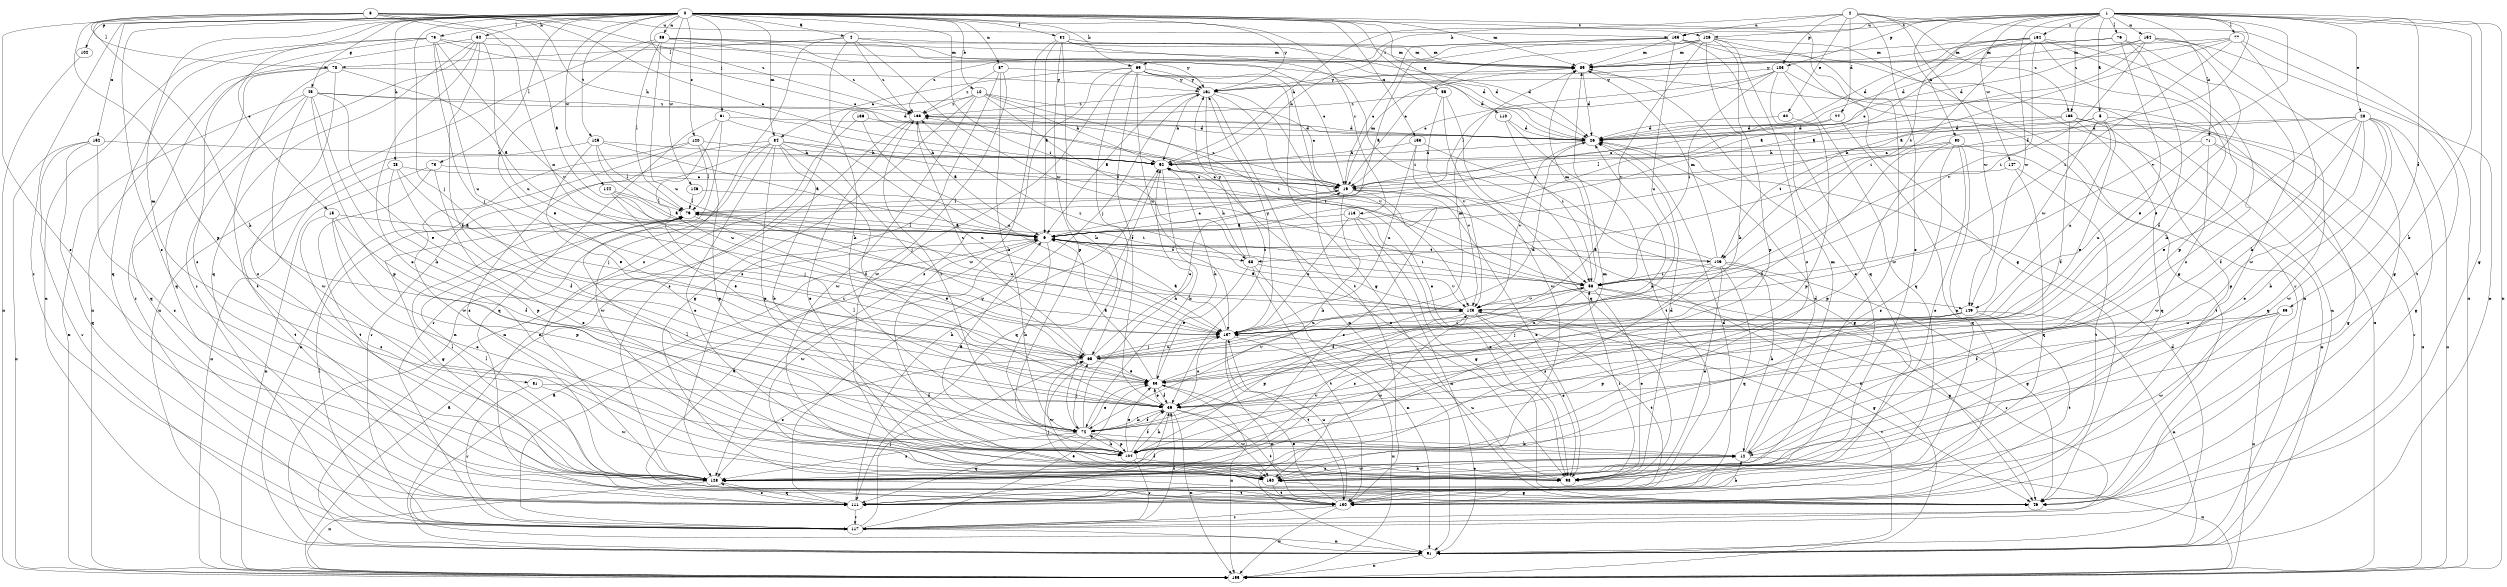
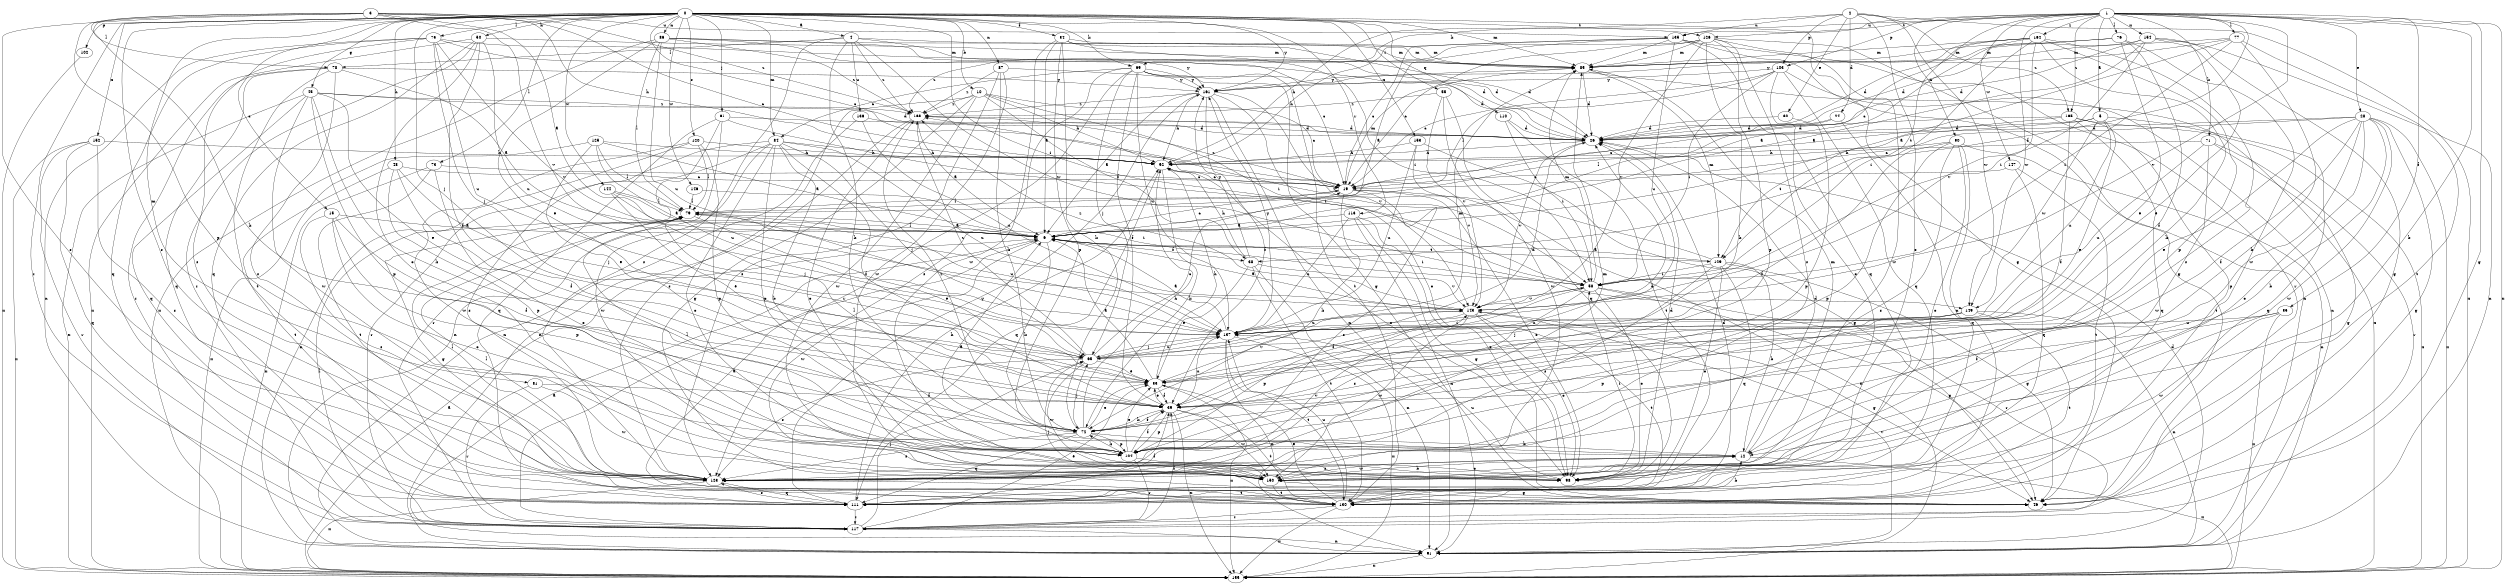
(590, 50) -> none
none -> (856, 77)
(554, 165) -> (554, 165)
(1695, 178) -> (1700, 145)
(1159, 432) -> (1159, 432)
